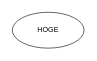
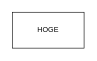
(48, 30) -> (48, 30)
